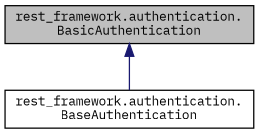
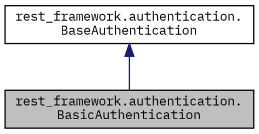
(129, 73) -> (129, 73)
